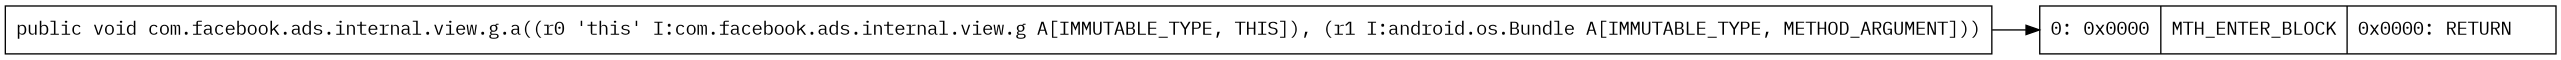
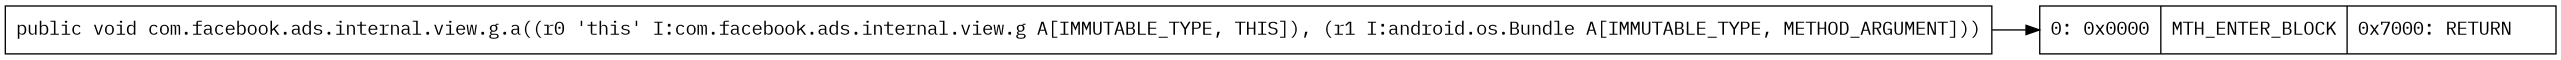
(2452, 29) -> (2452, 29)
